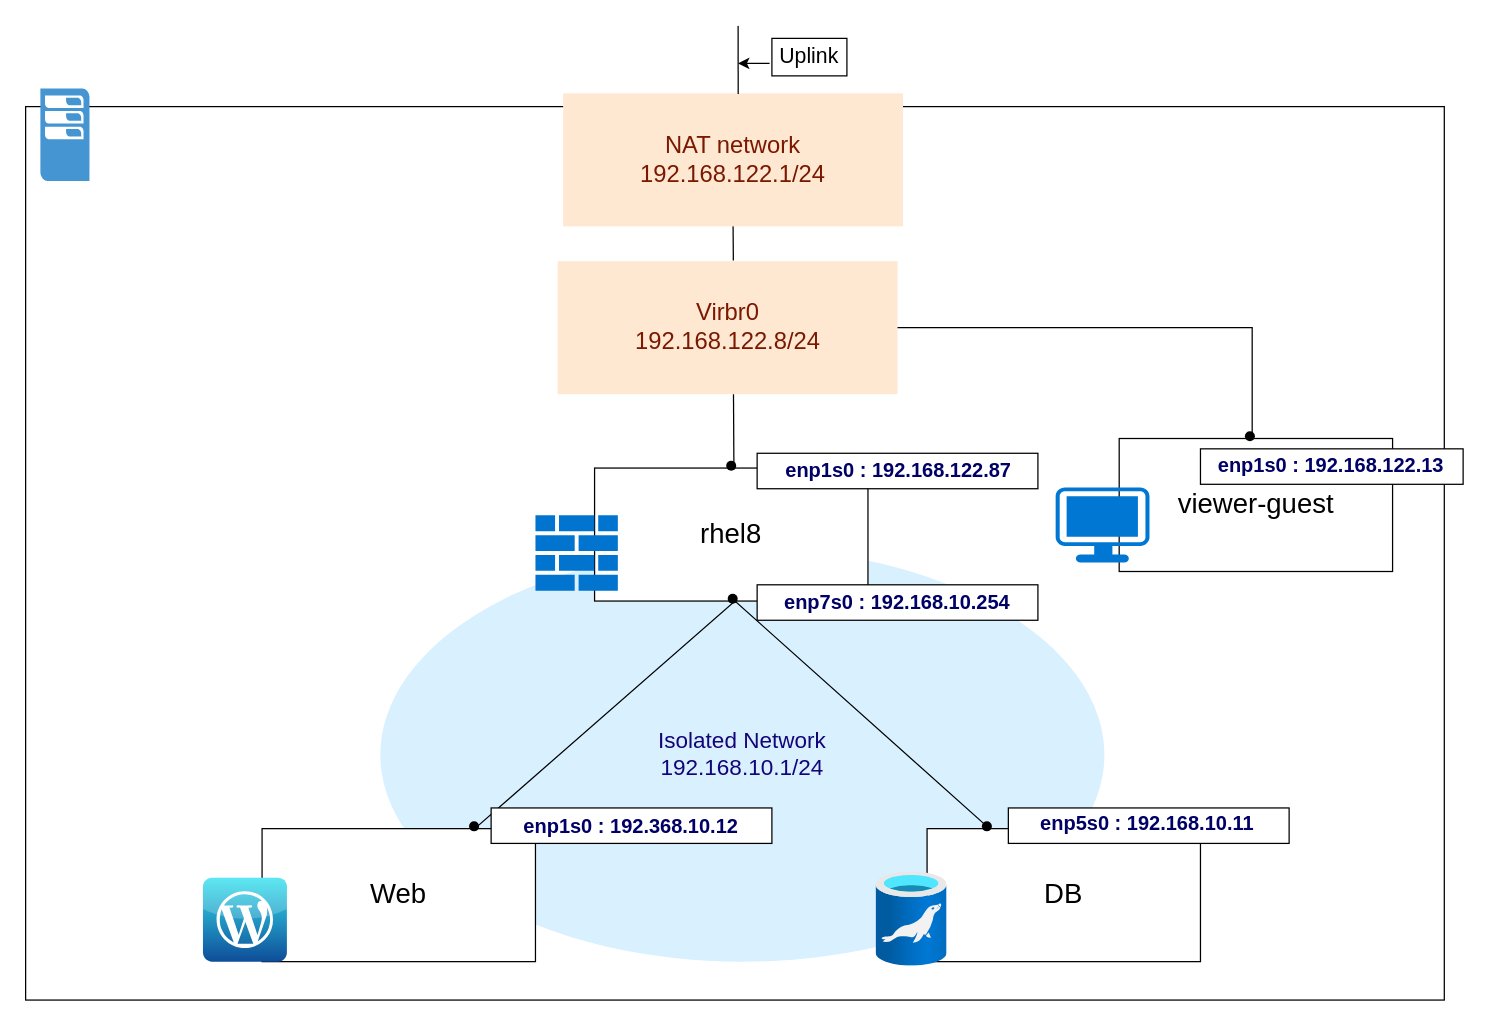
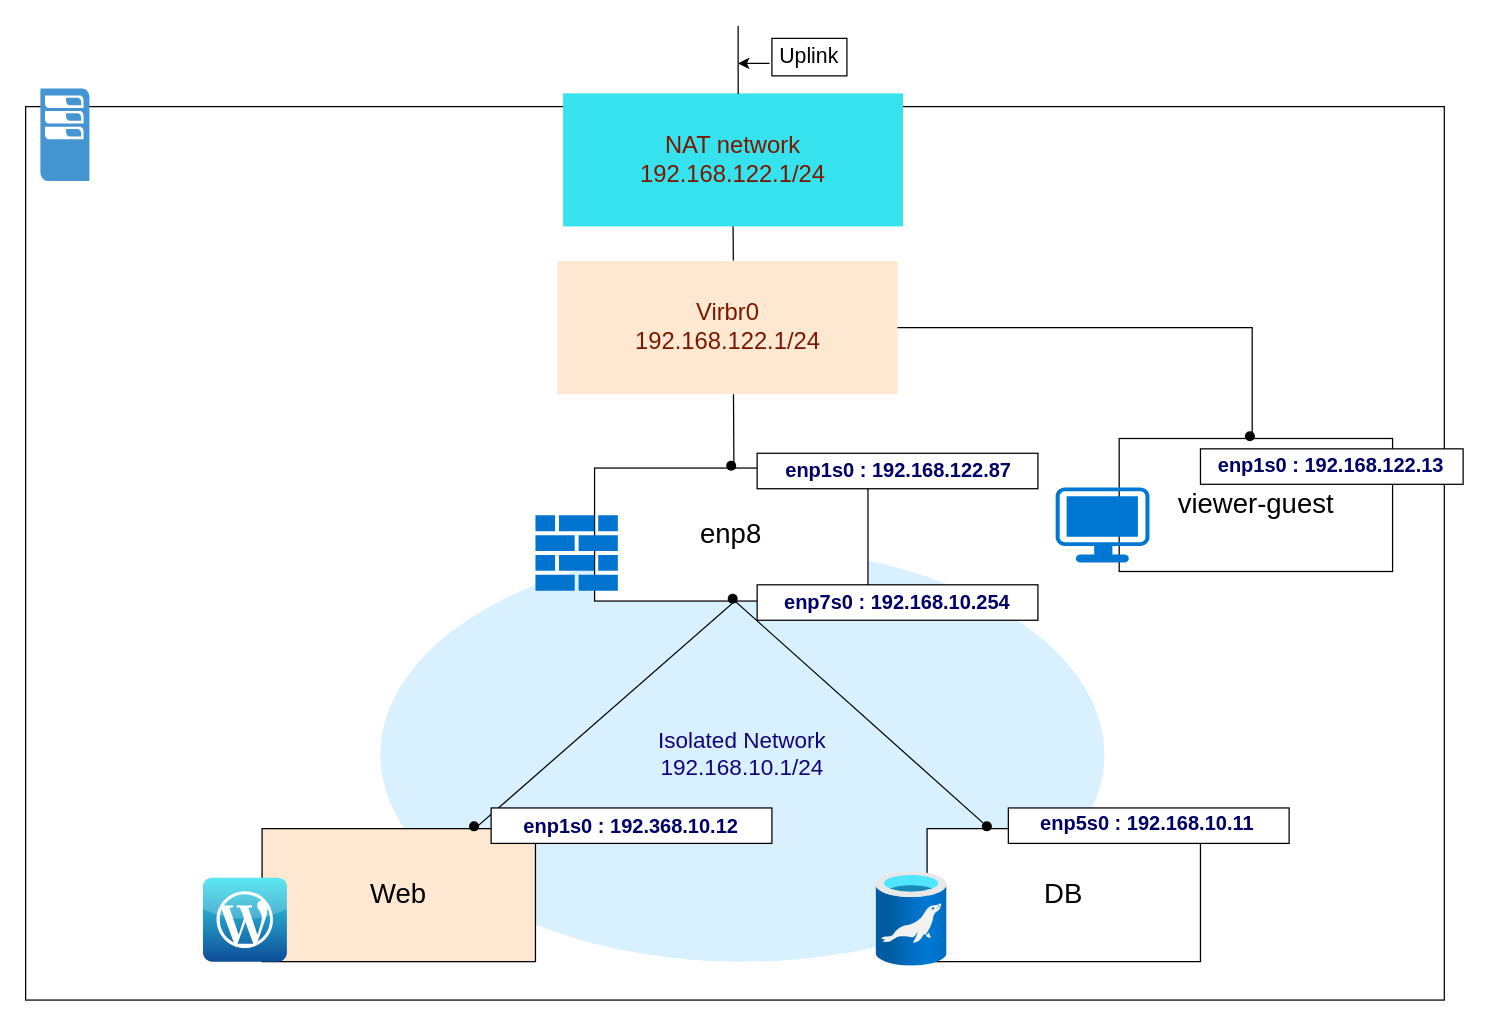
(733, 160) -> (733, 160)
(728, 327) -> (728, 327)
(731, 534) -> (731, 534)
(399, 895) -> (399, 895)
